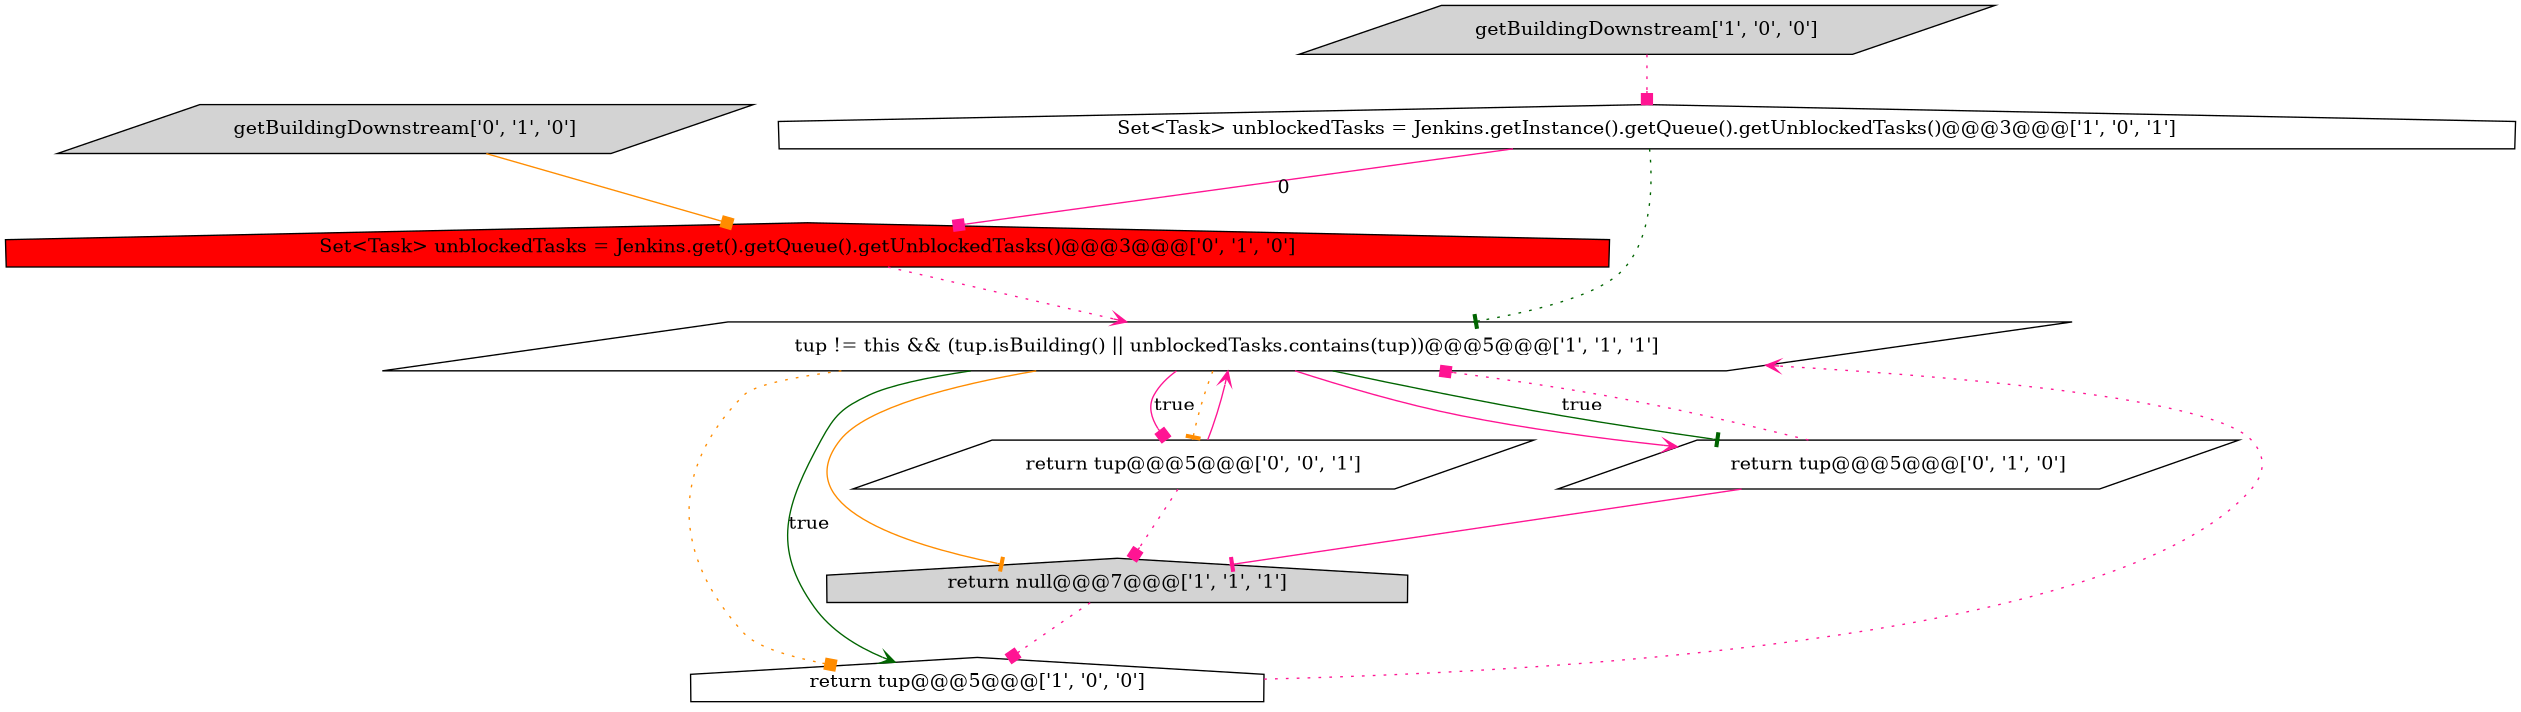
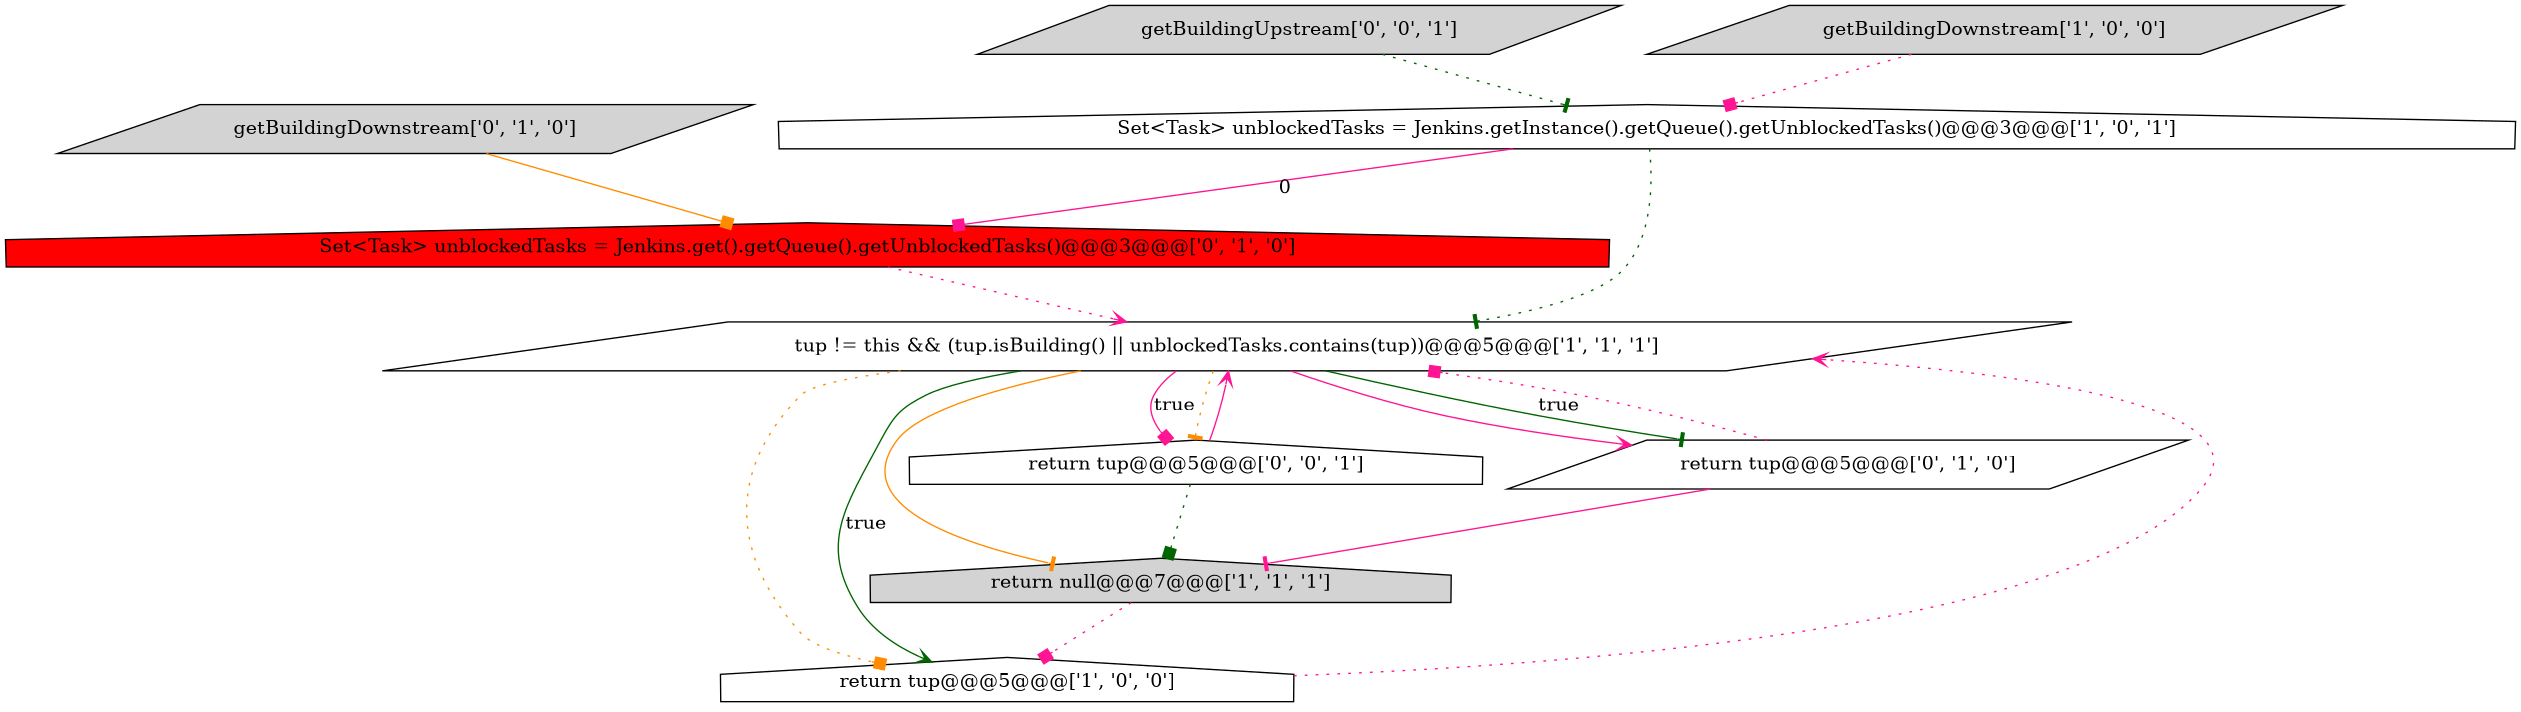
none -> (1299, 30)
(1193, 465) -> (1196, 465)
(1159, 518) -> (1181, 515)
